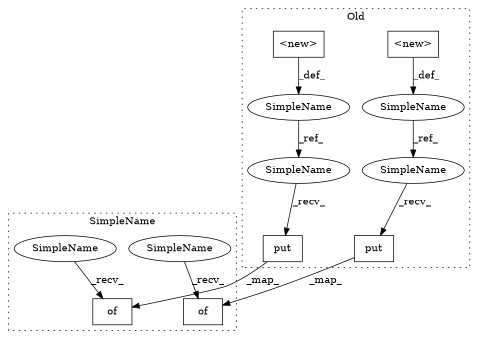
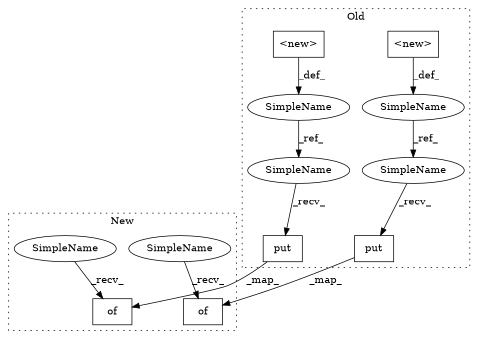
(123, 221) -> (123, 221)
